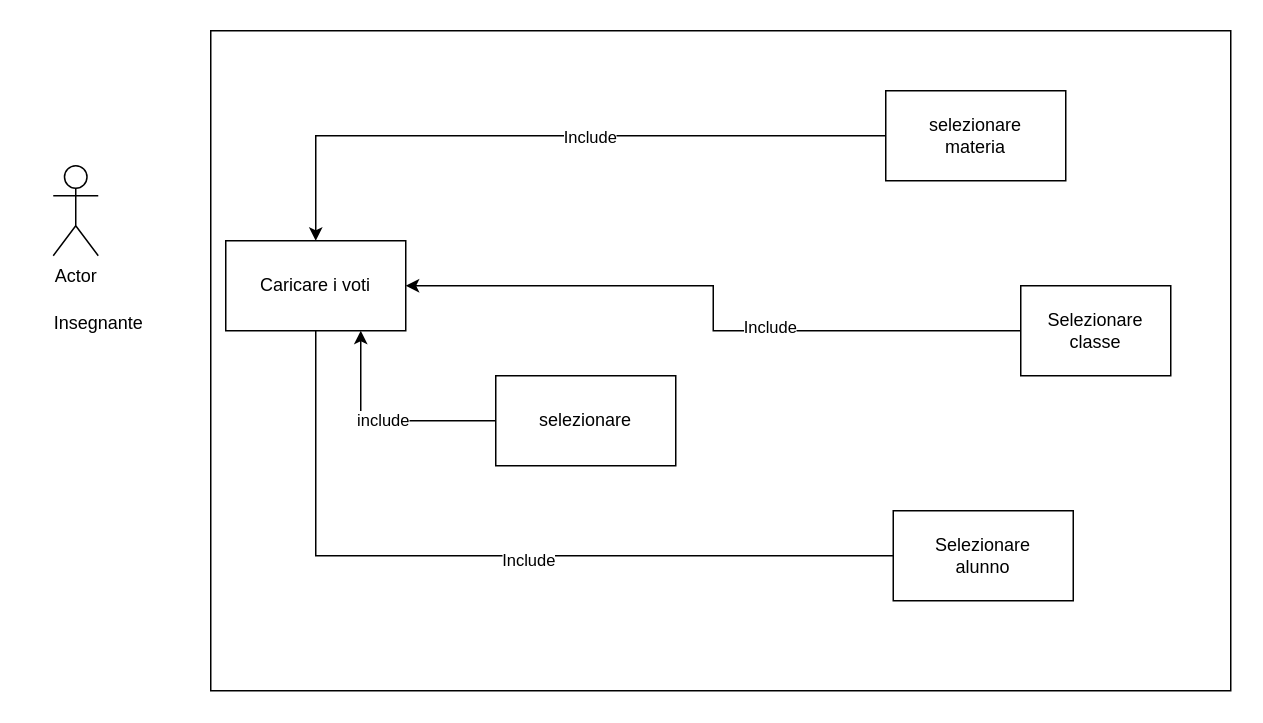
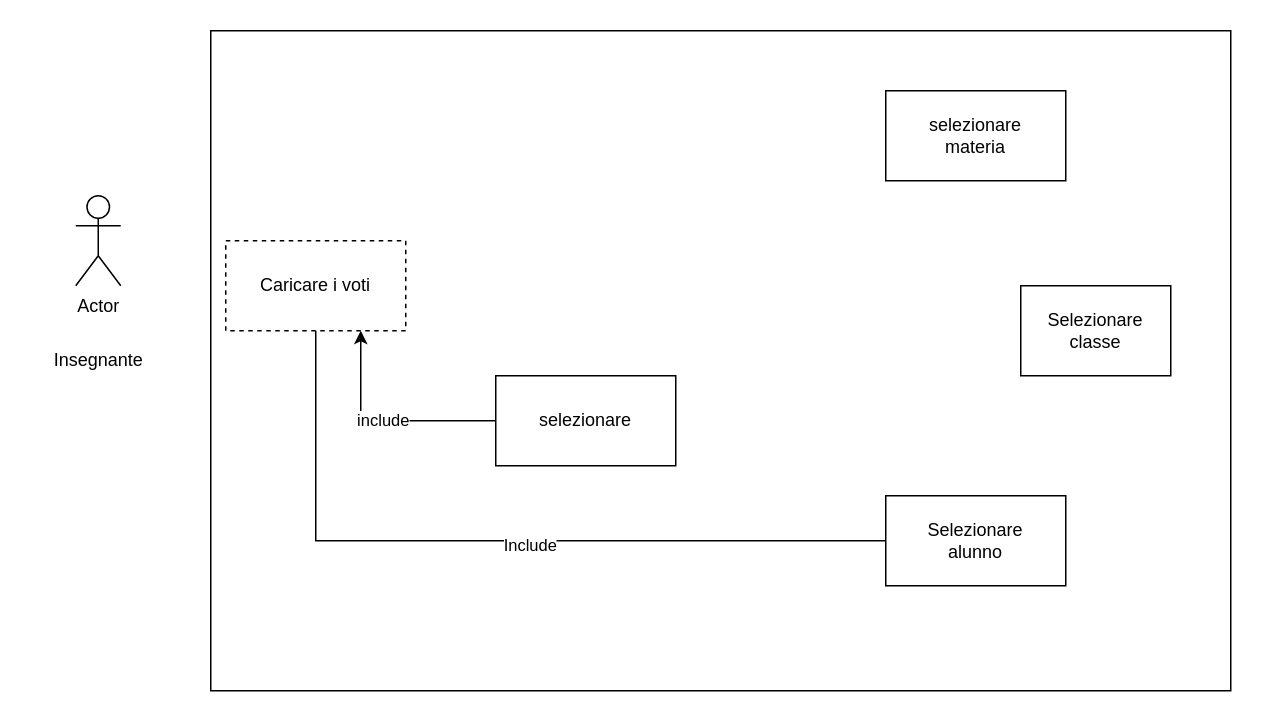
(554, 136) -> none
(76, 211) -> (98, 241)
(316, 286) -> (316, 286)
(713, 314) -> none
(98, 323) -> (98, 361)
(983, 556) -> (976, 541)
